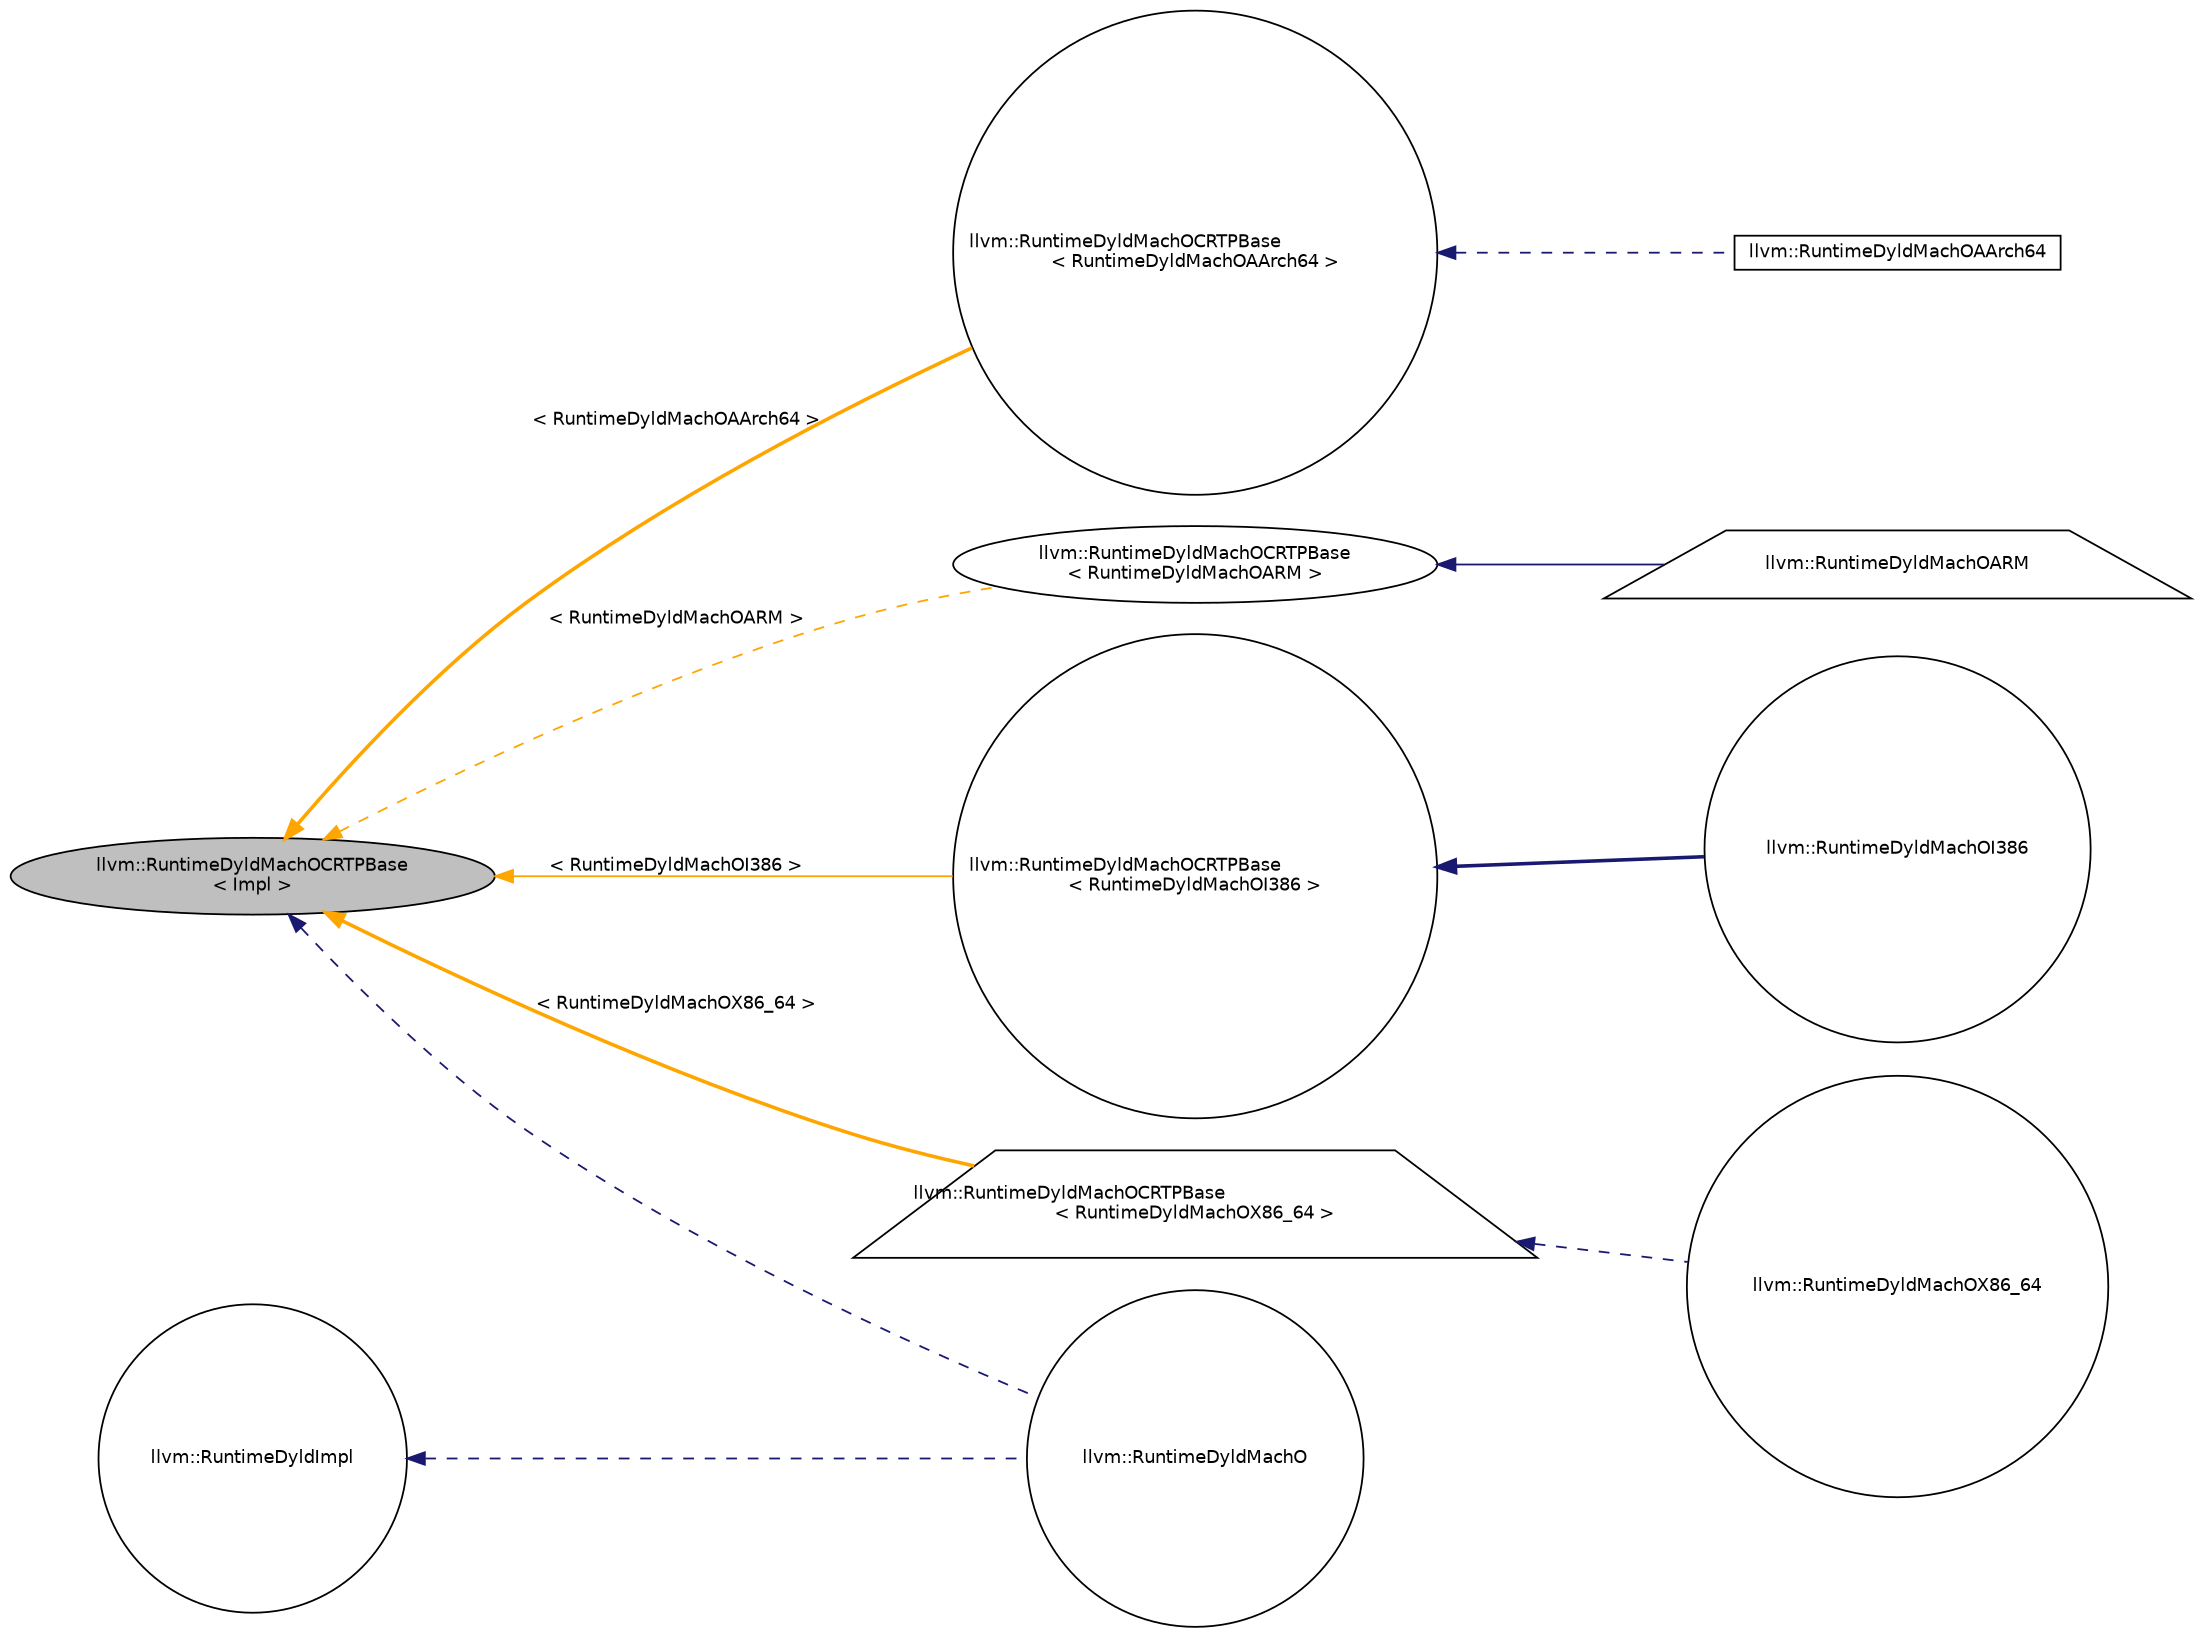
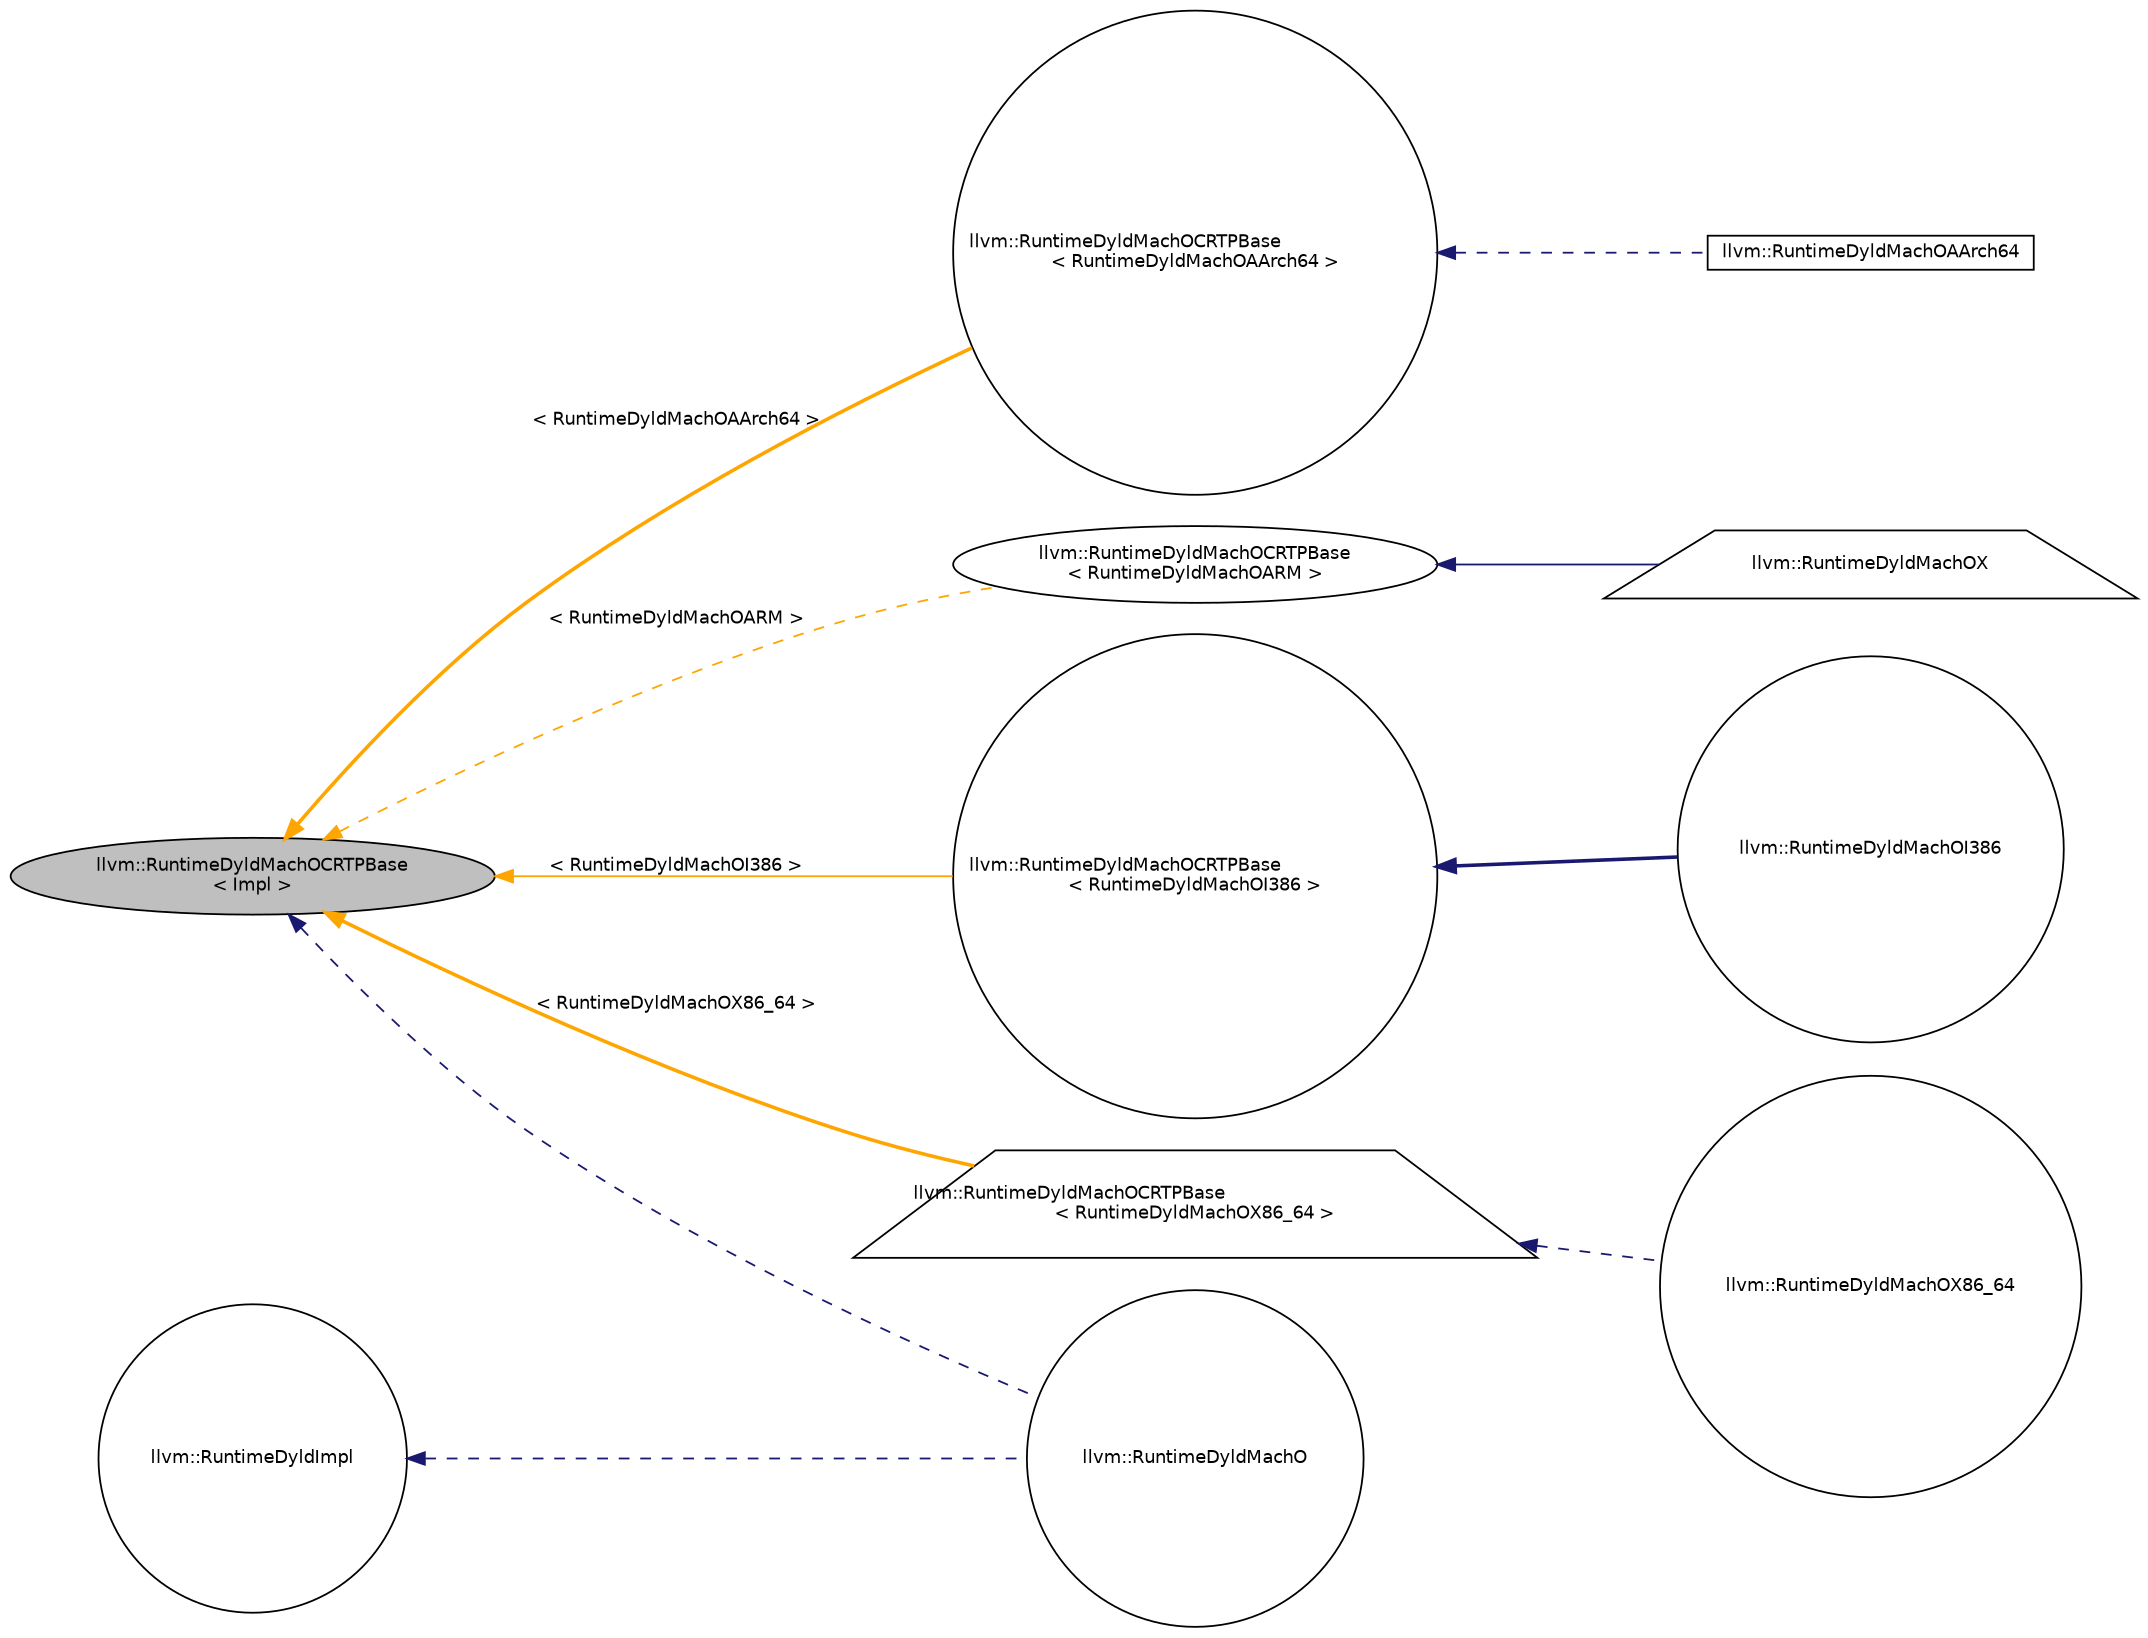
(1898, 564) -> (1871, 564)
